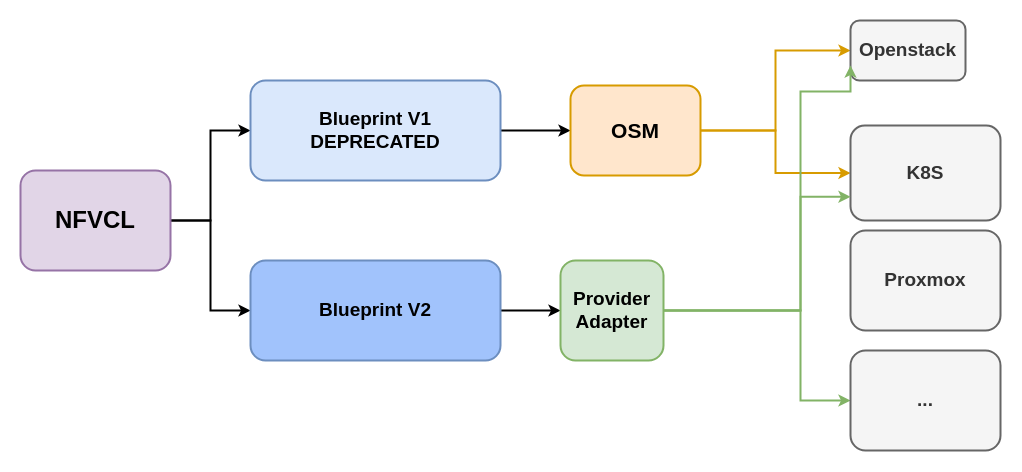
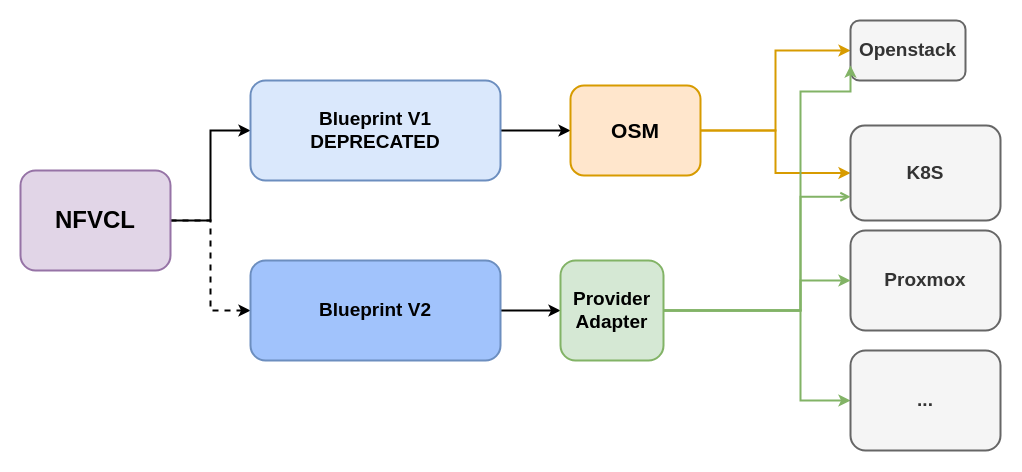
(840, 197) -> (841, 197)
(211, 277) -> (211, 277)
none -> (822, 281)
